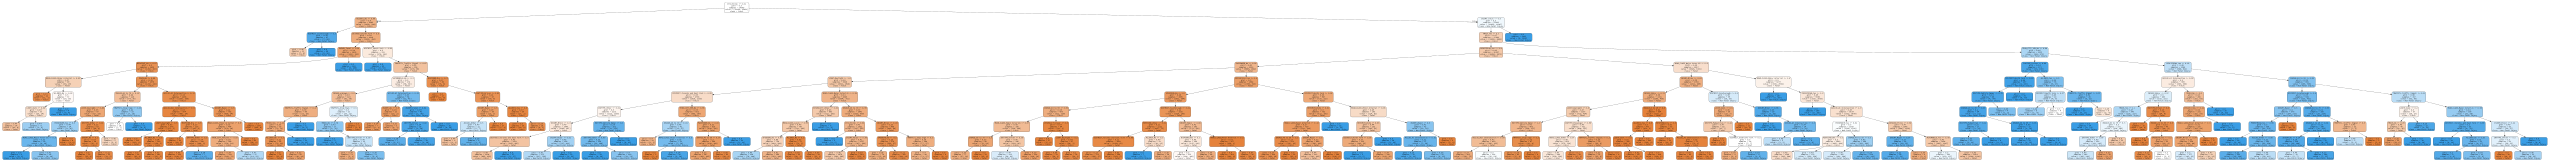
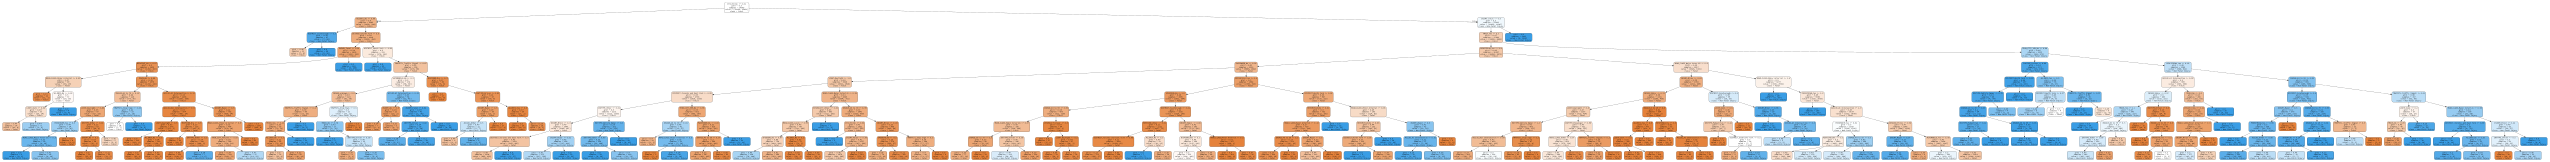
(275, 156) -> (275, 156)
